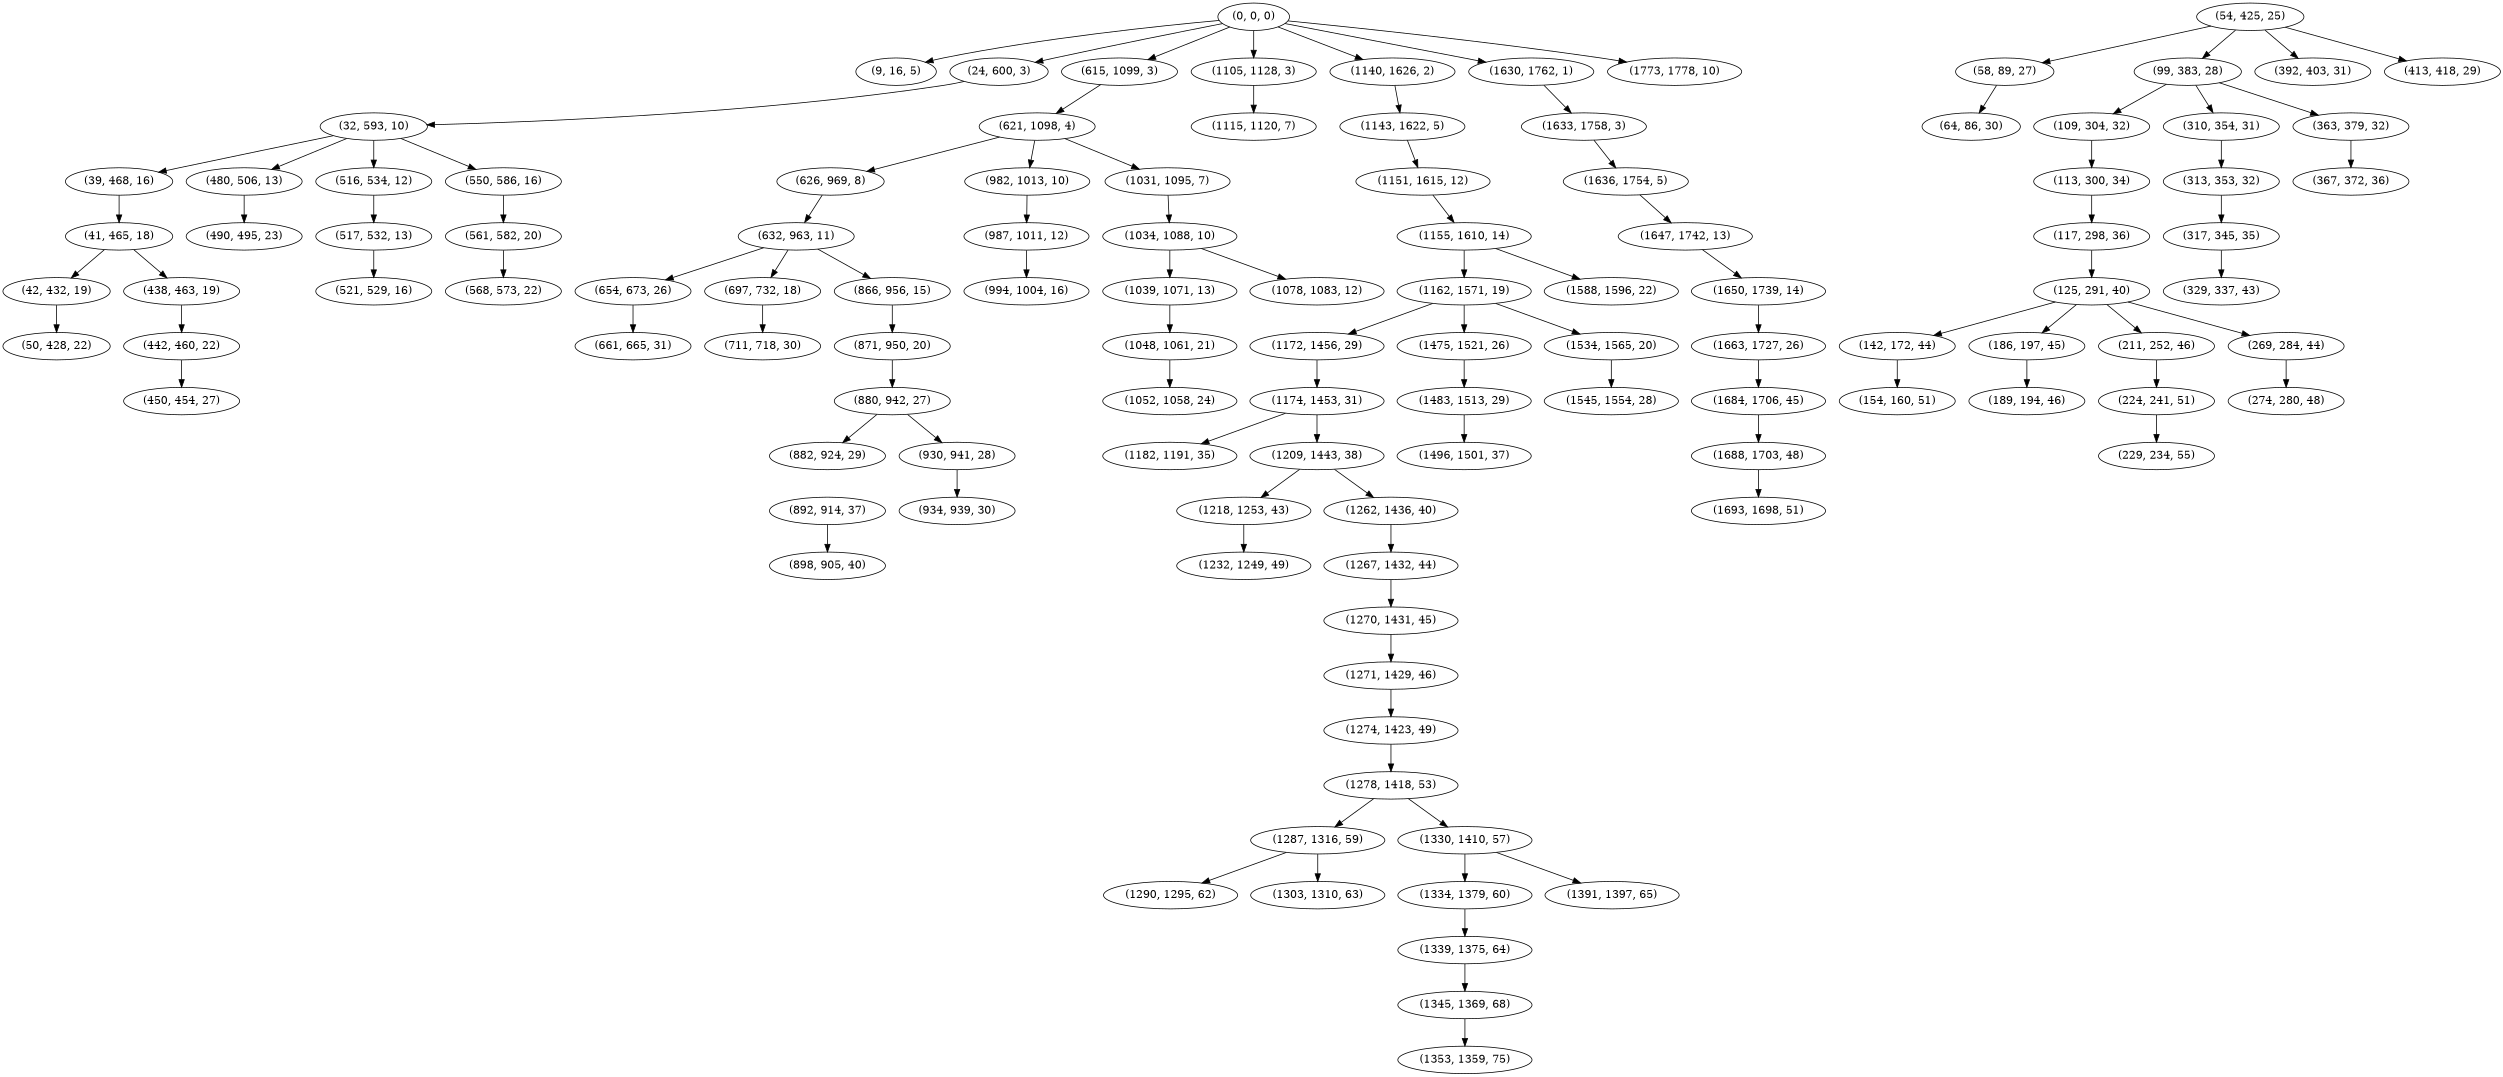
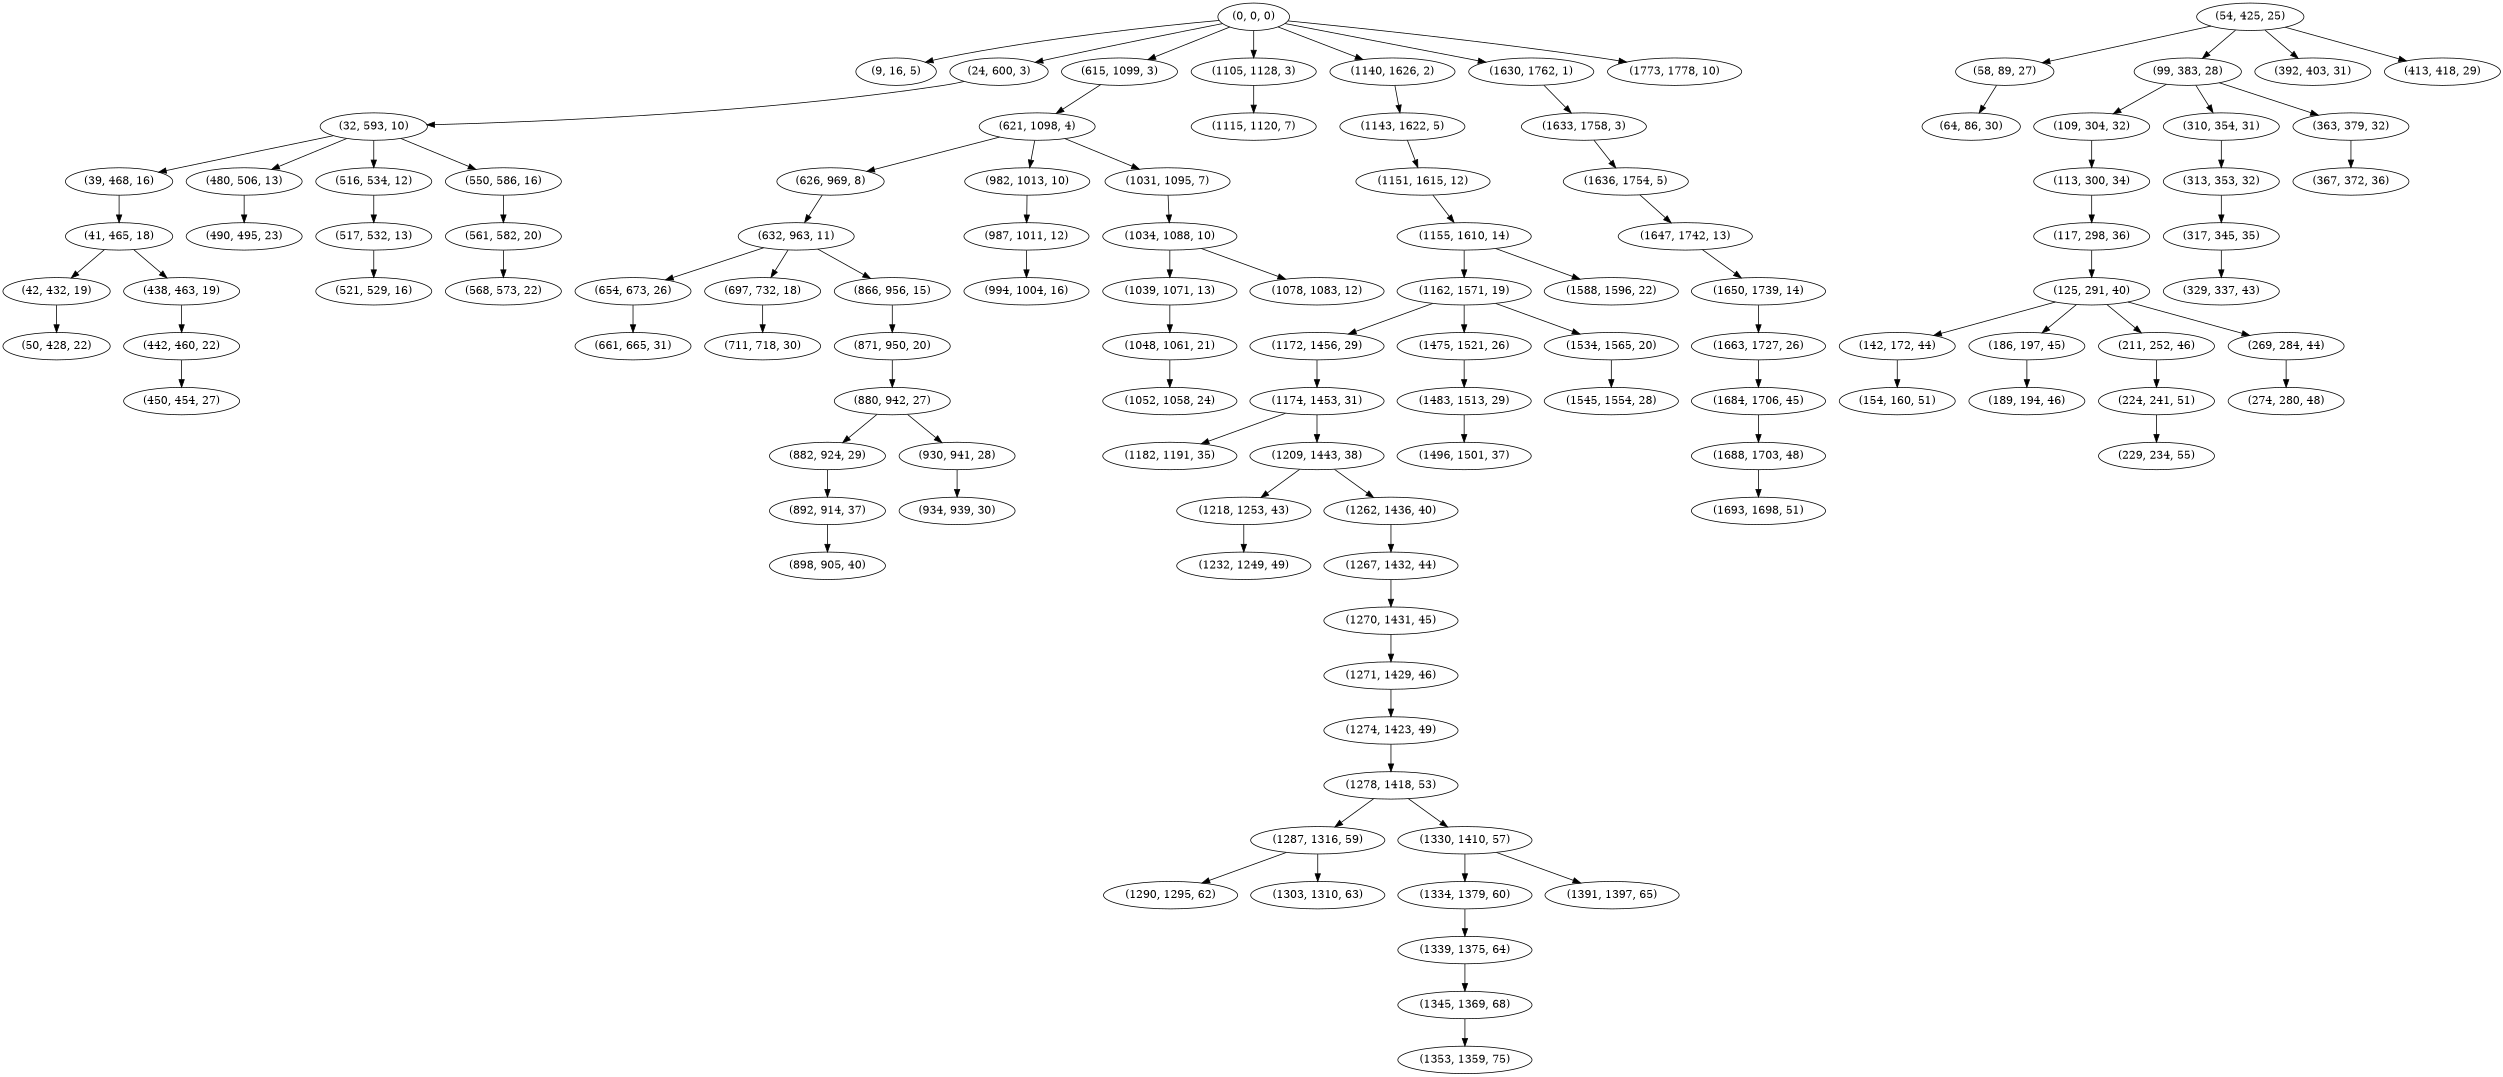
none -> (827, 480)
